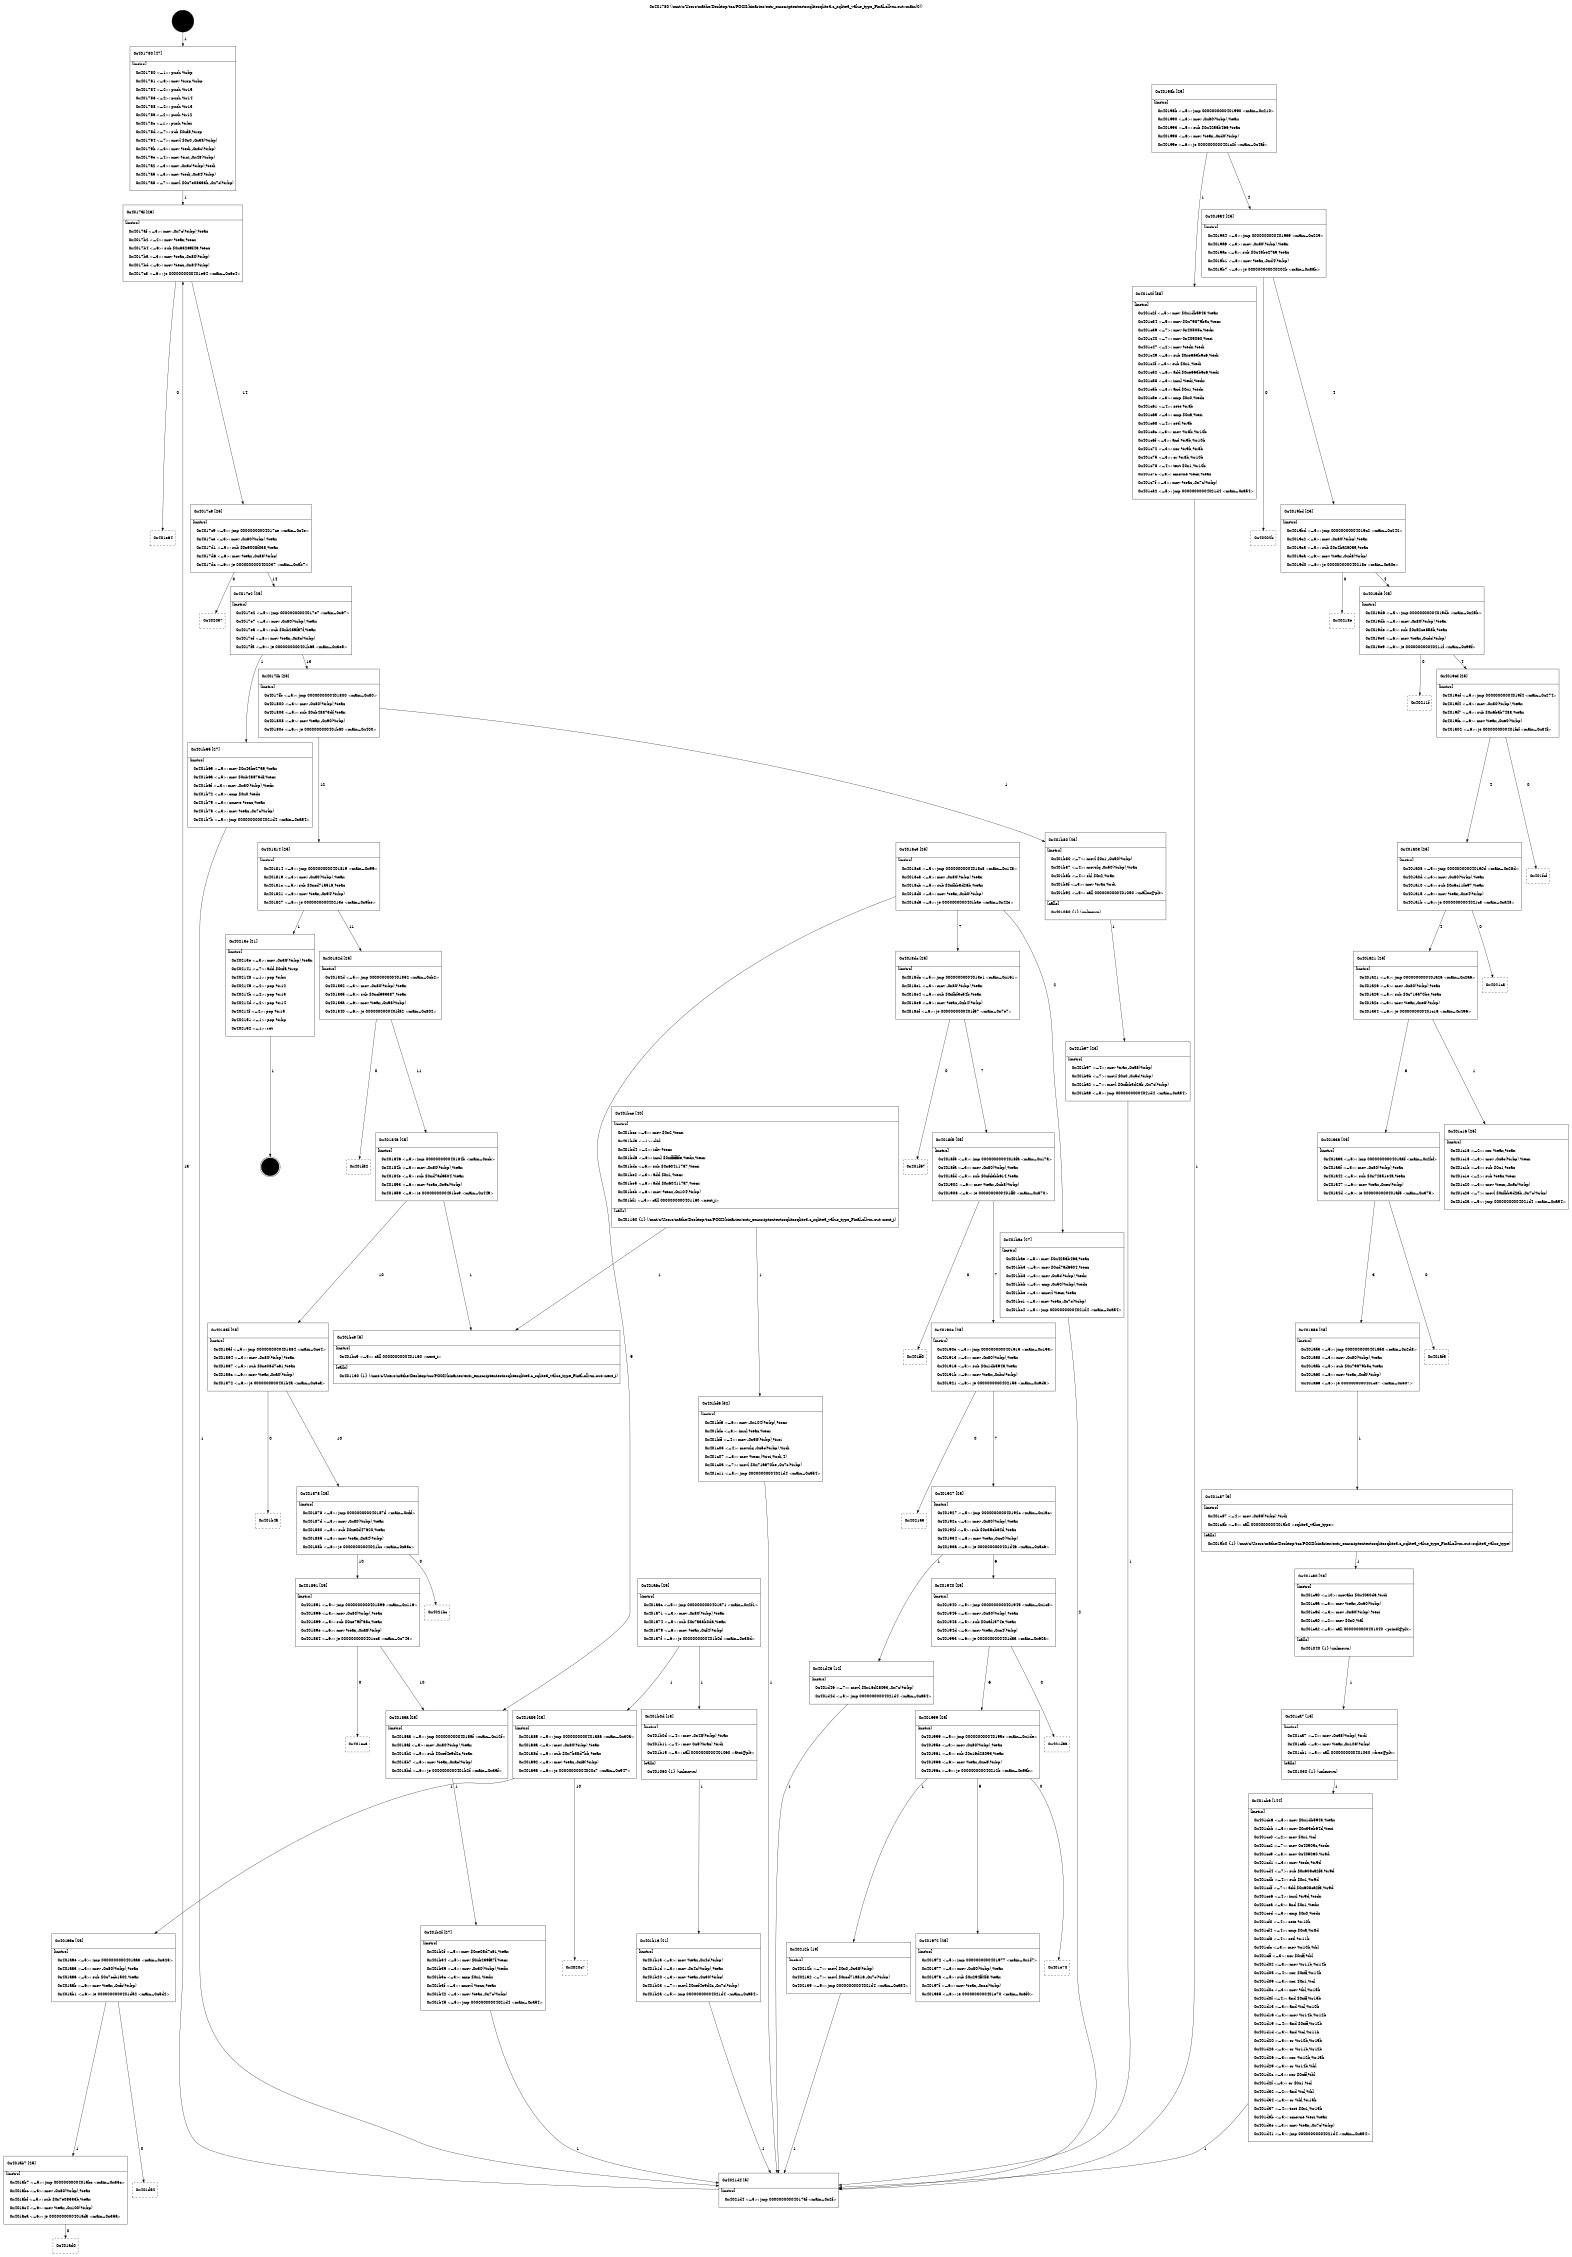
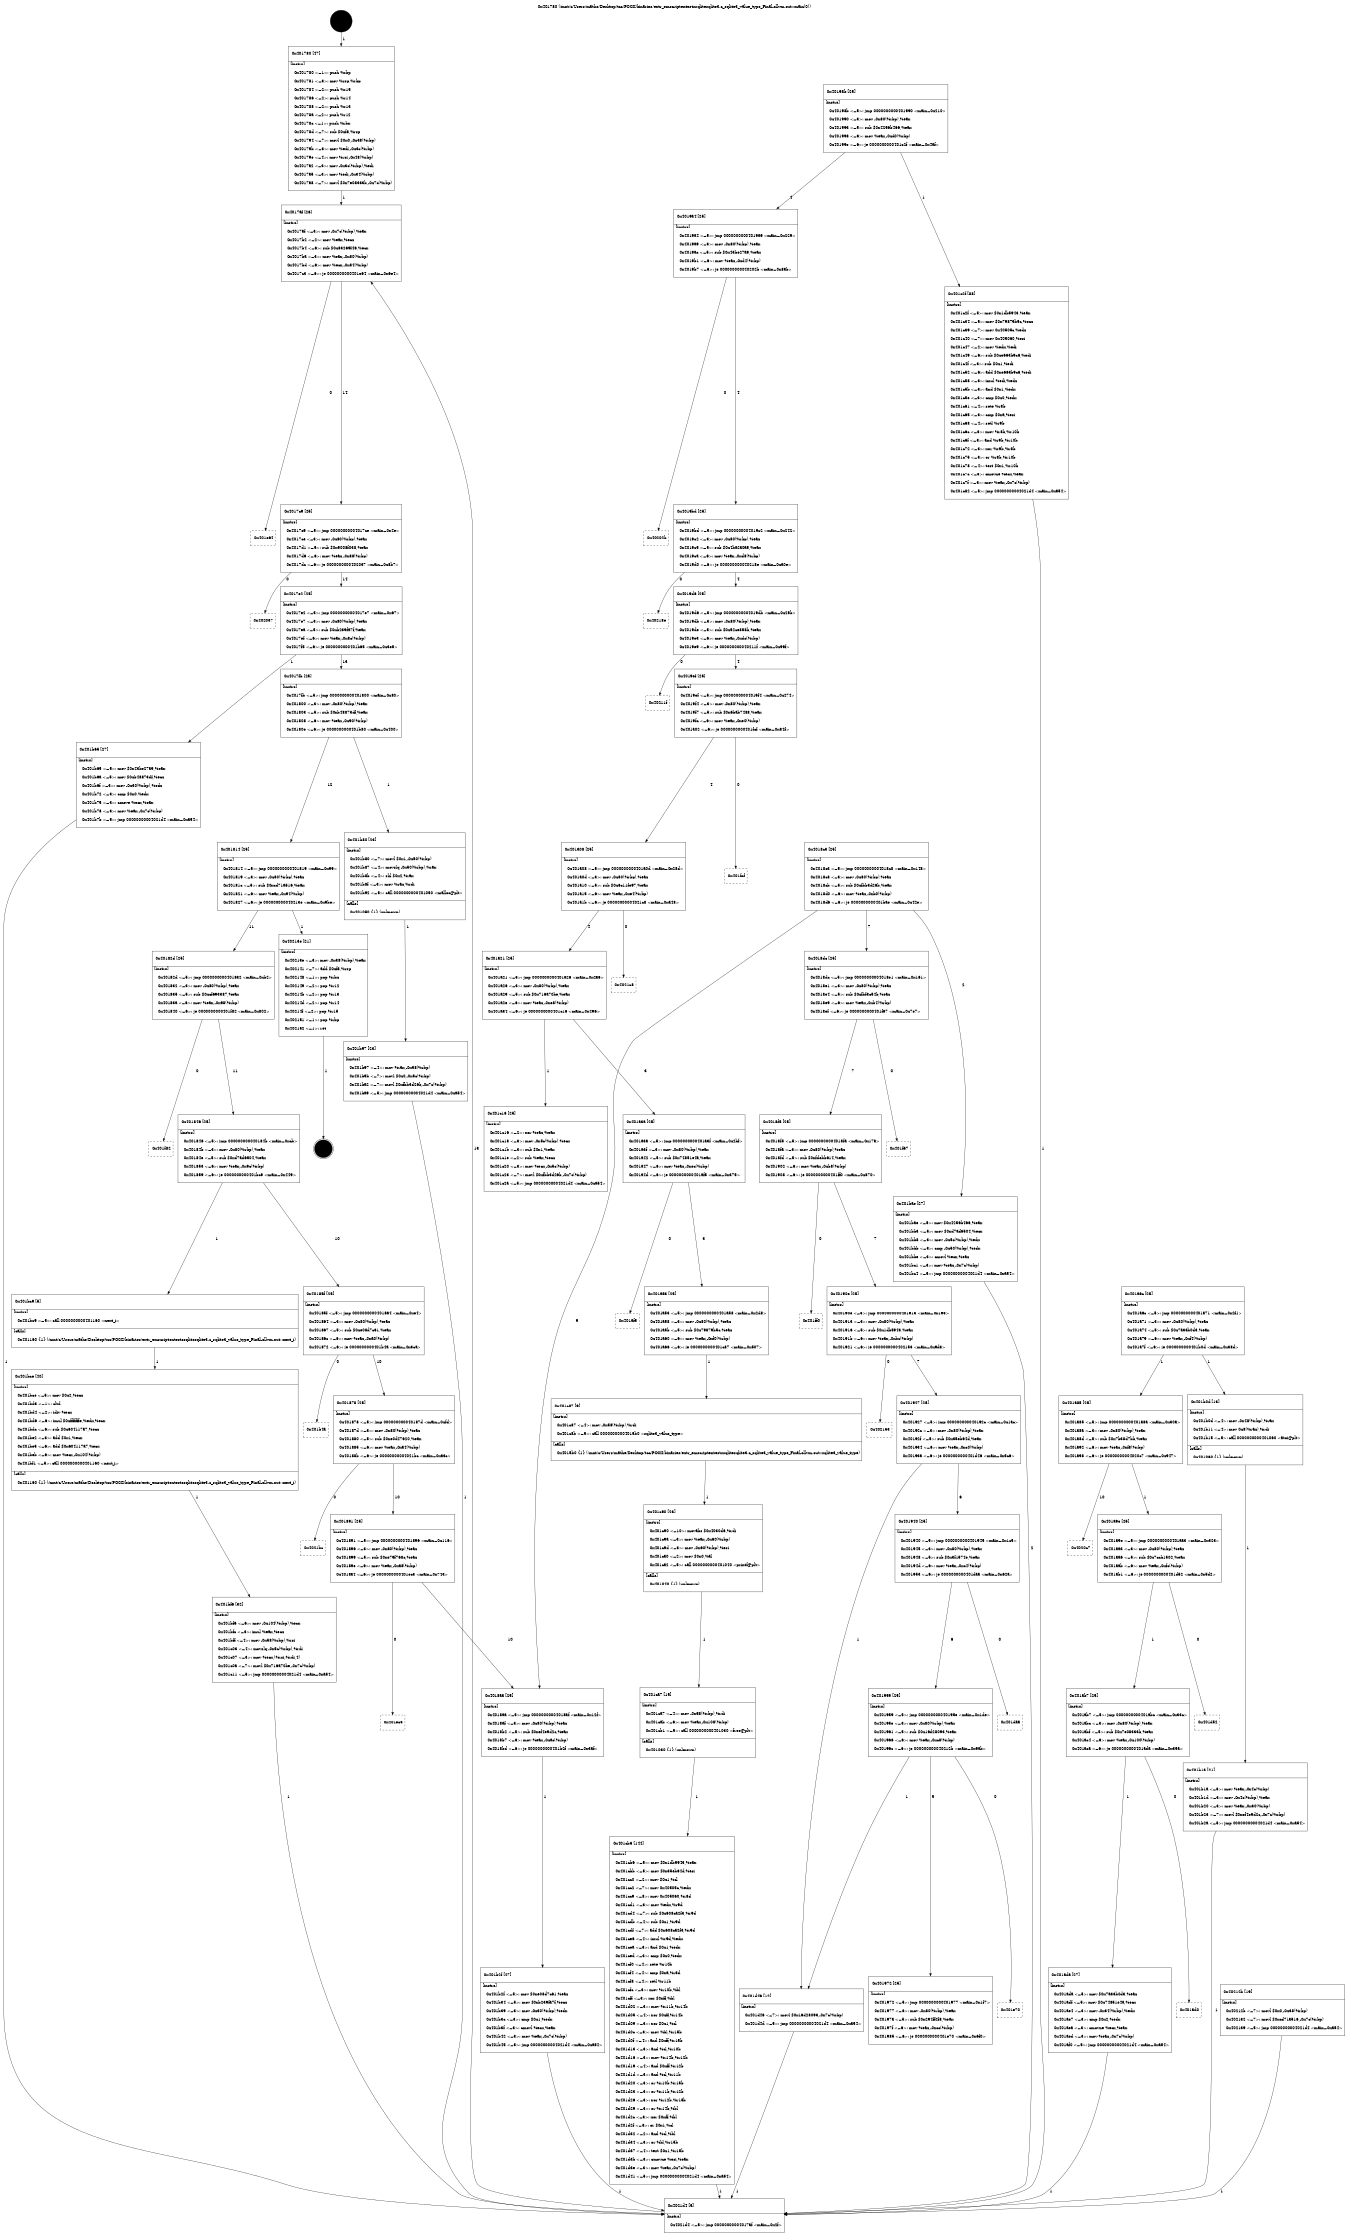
(592, 1278) -> (155, 1357)
(880, 1854) -> (852, 1868)
none -> (1110, 2010)
